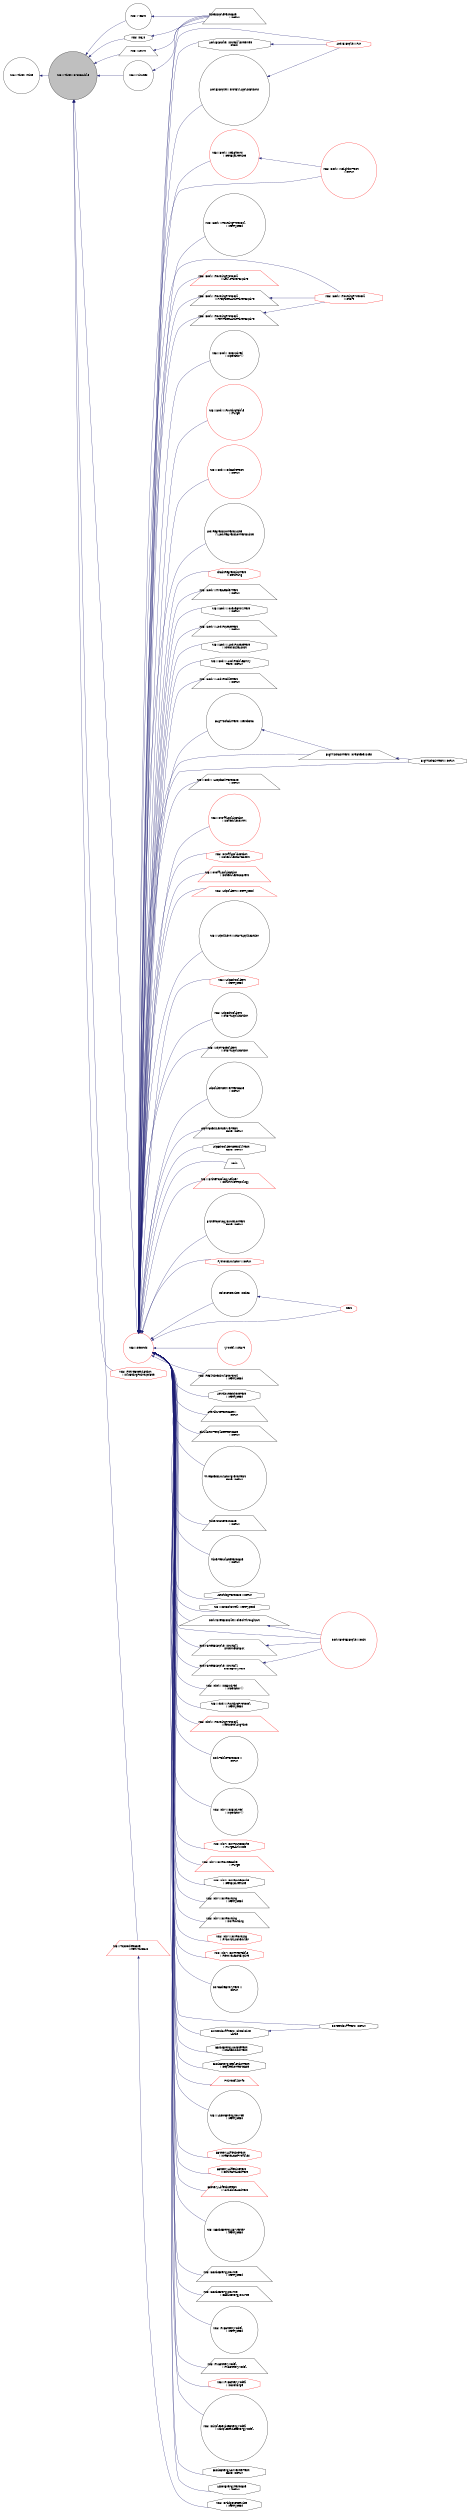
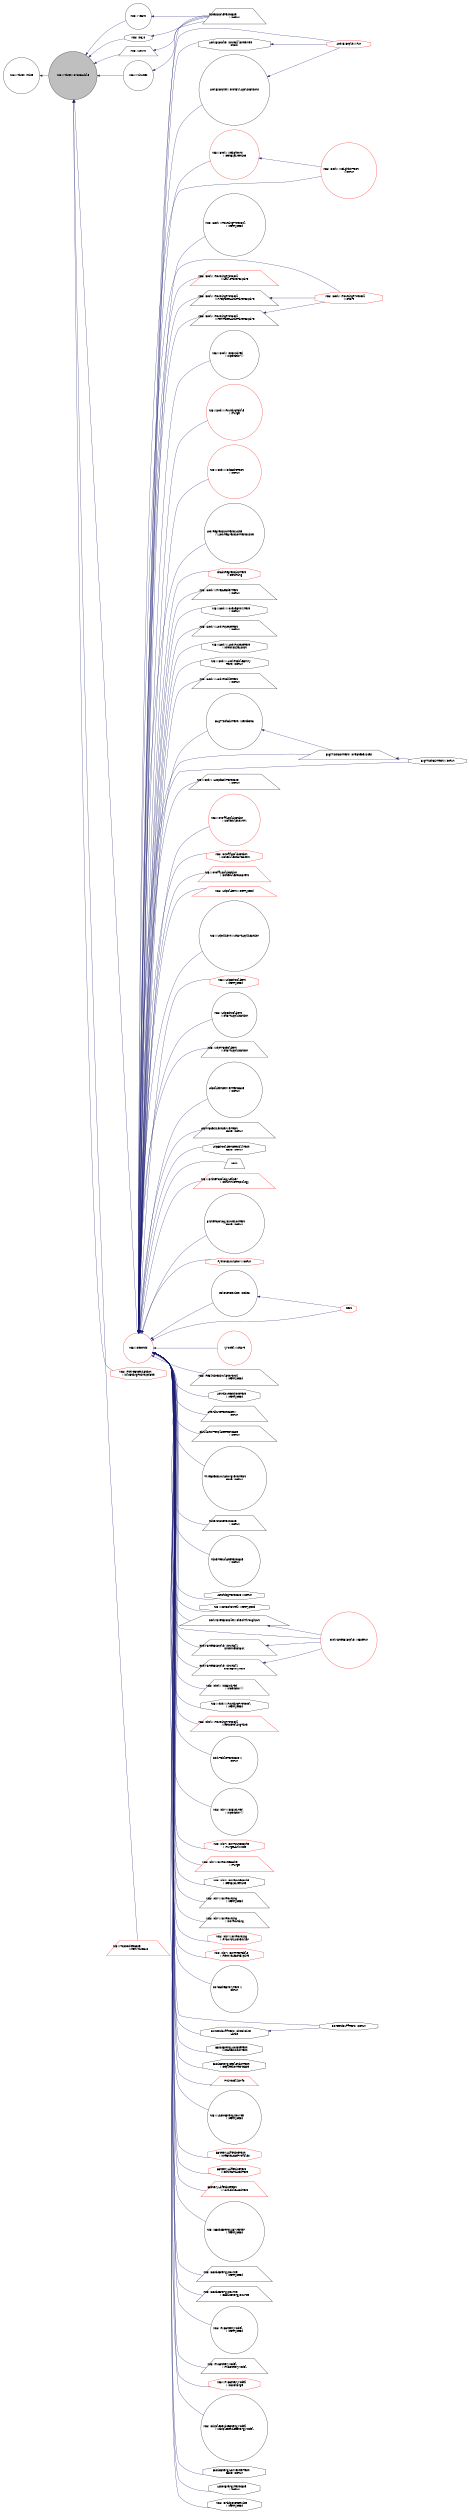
(349, 1640) -> (349, 1640)
(145, 2245) -> (173, 1938)
